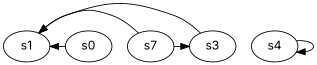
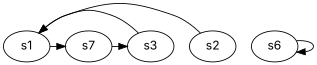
(98, 11) -> (53, 46)
(89, 46) -> (213, 46)
(275, 46) -> (275, 46)
